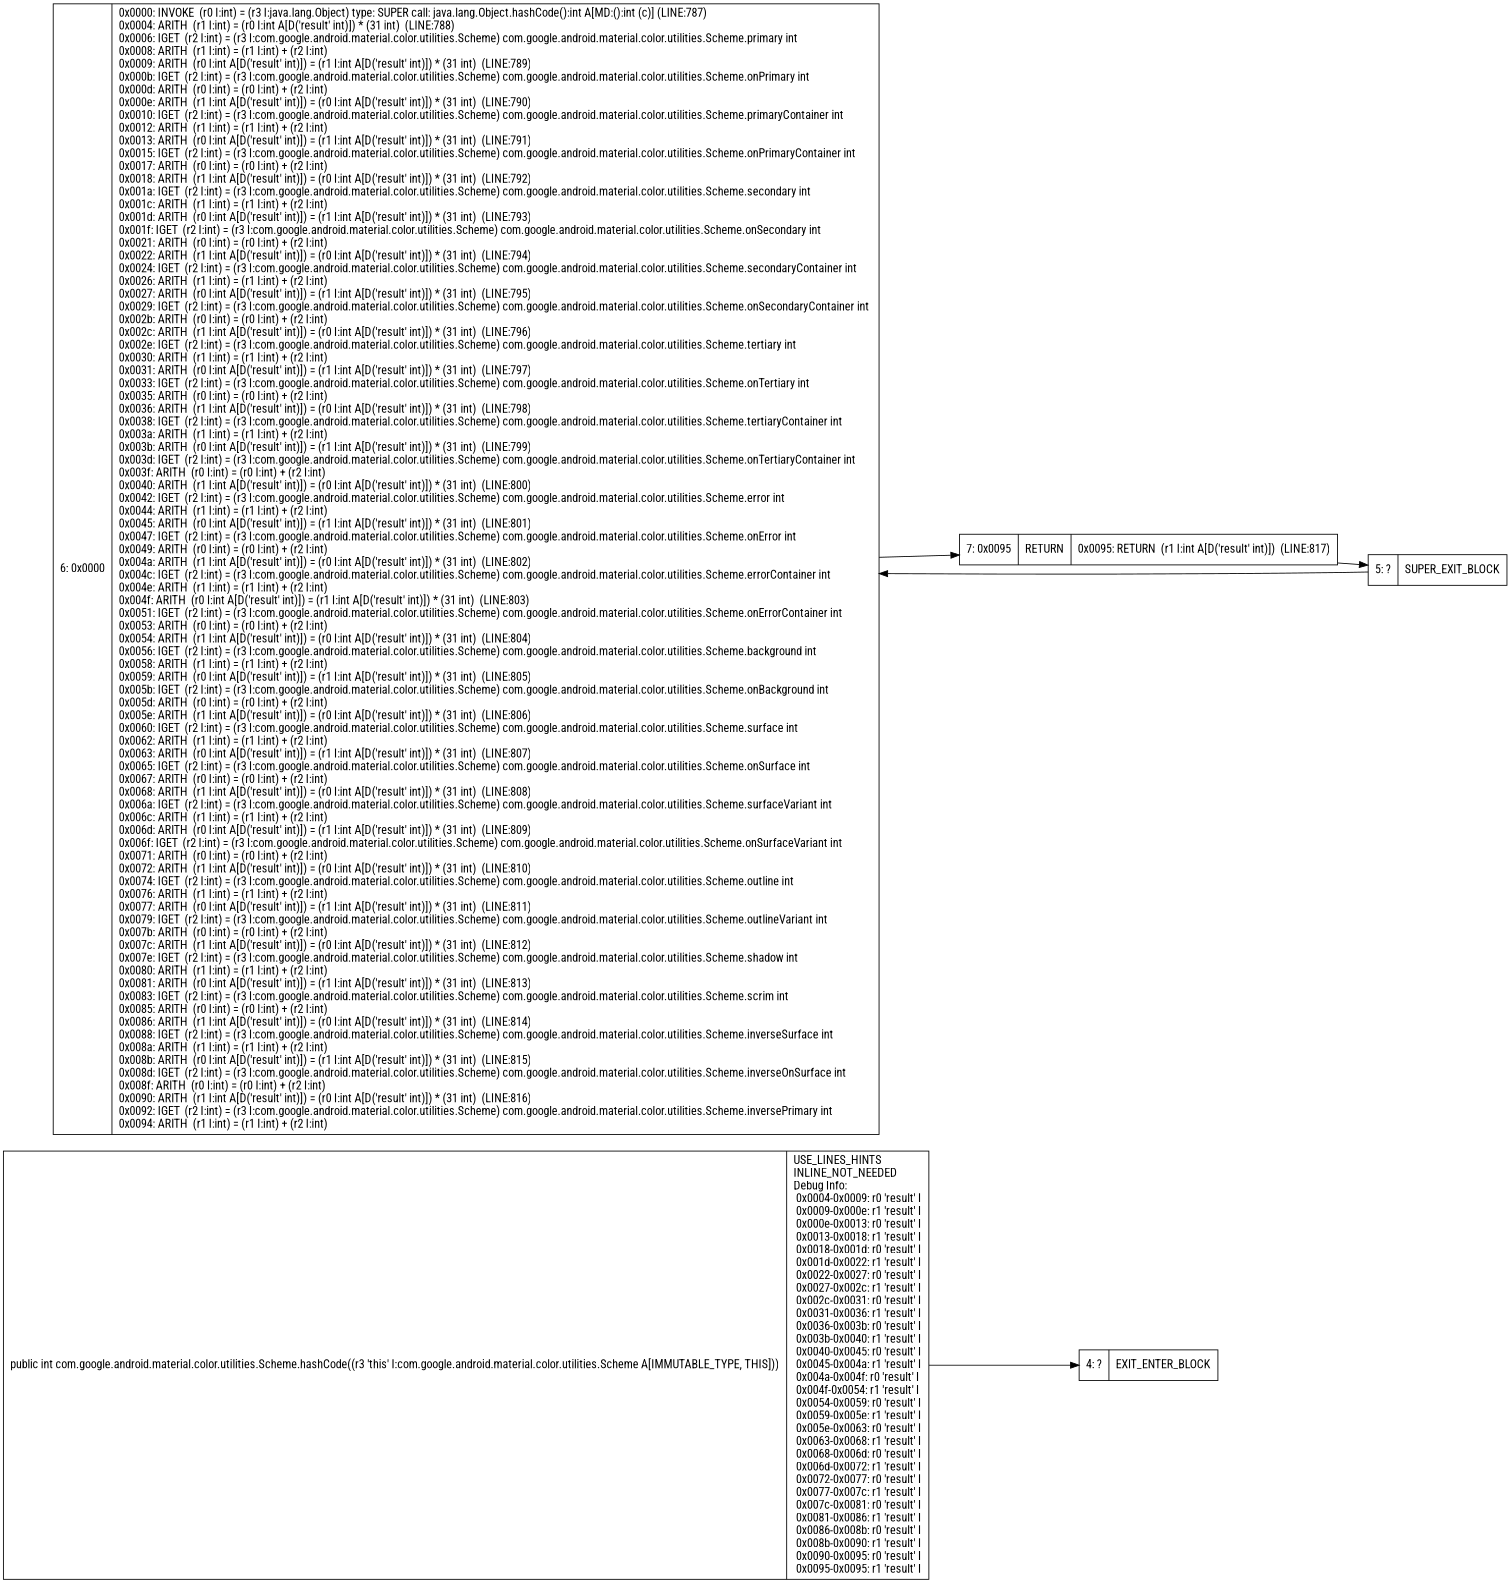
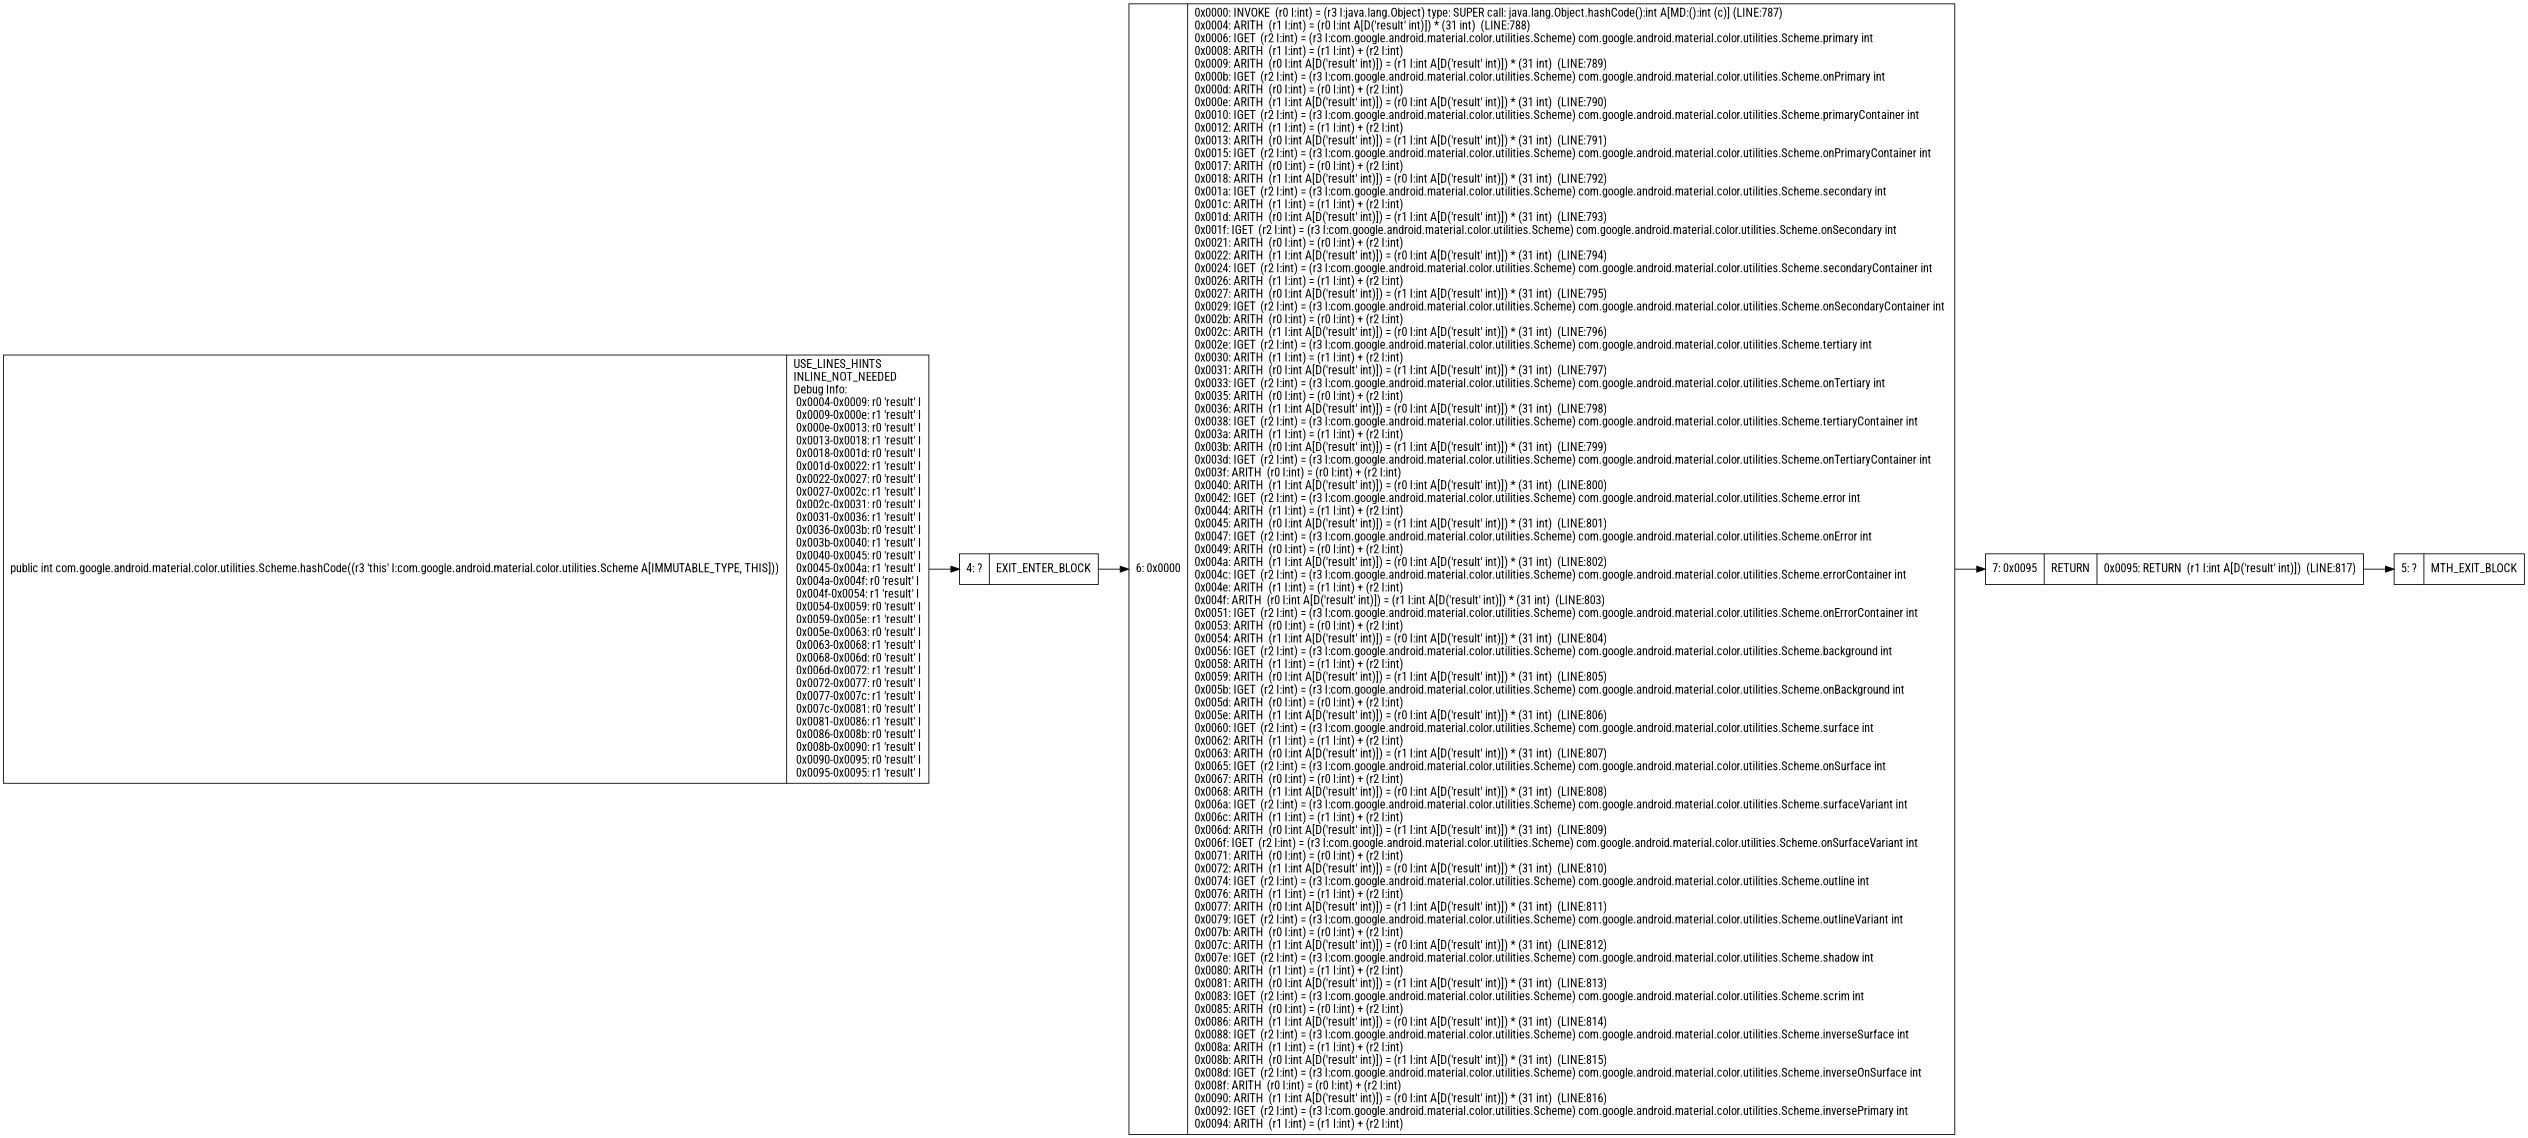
(1452, 570) -> (2474, 569)
(1128, 574) -> (1109, 569)
